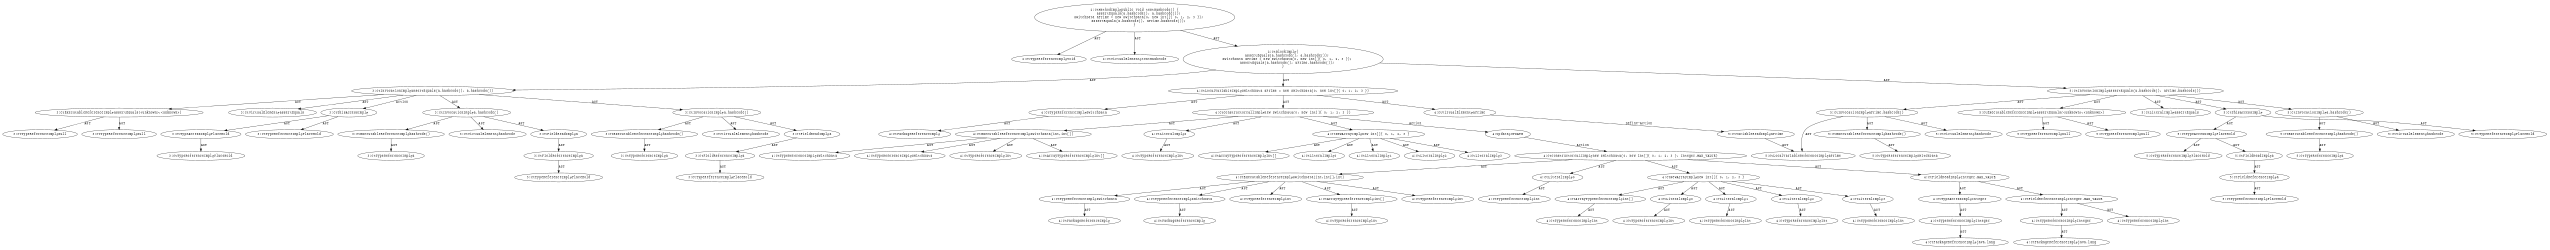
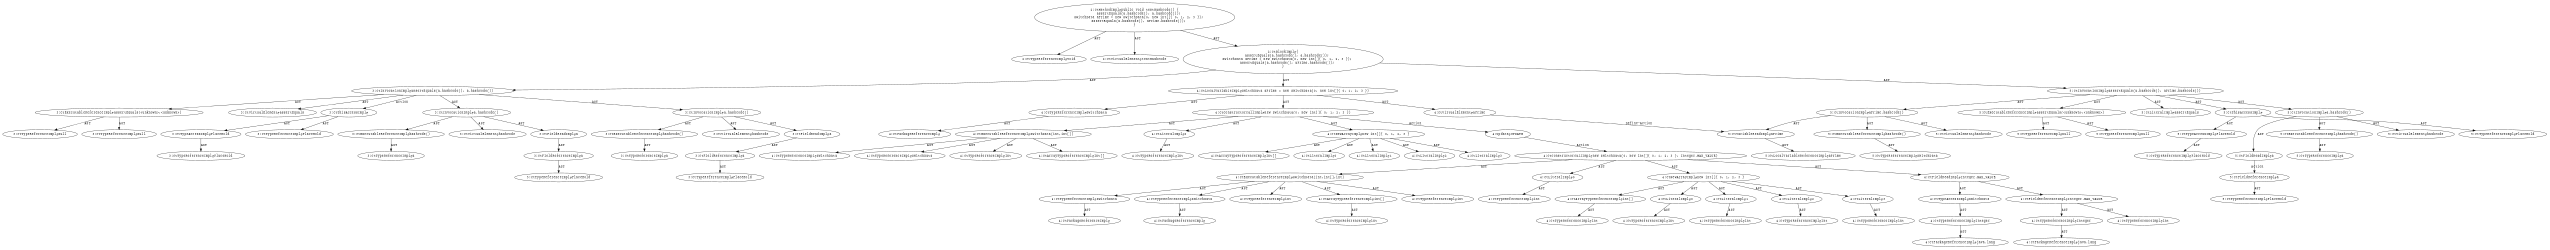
(1814, 124) -> (1799, 120)
(2229, 145) -> (2267, 124)
(2258, 167) -> (2258, 167)
(1960, 199) -> (1960, 199)
